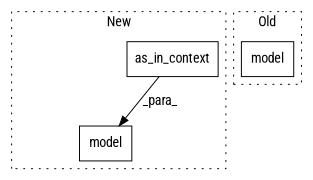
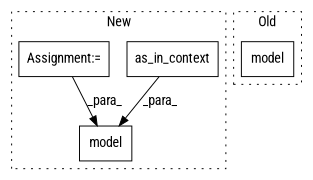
none -> (64, 59)
